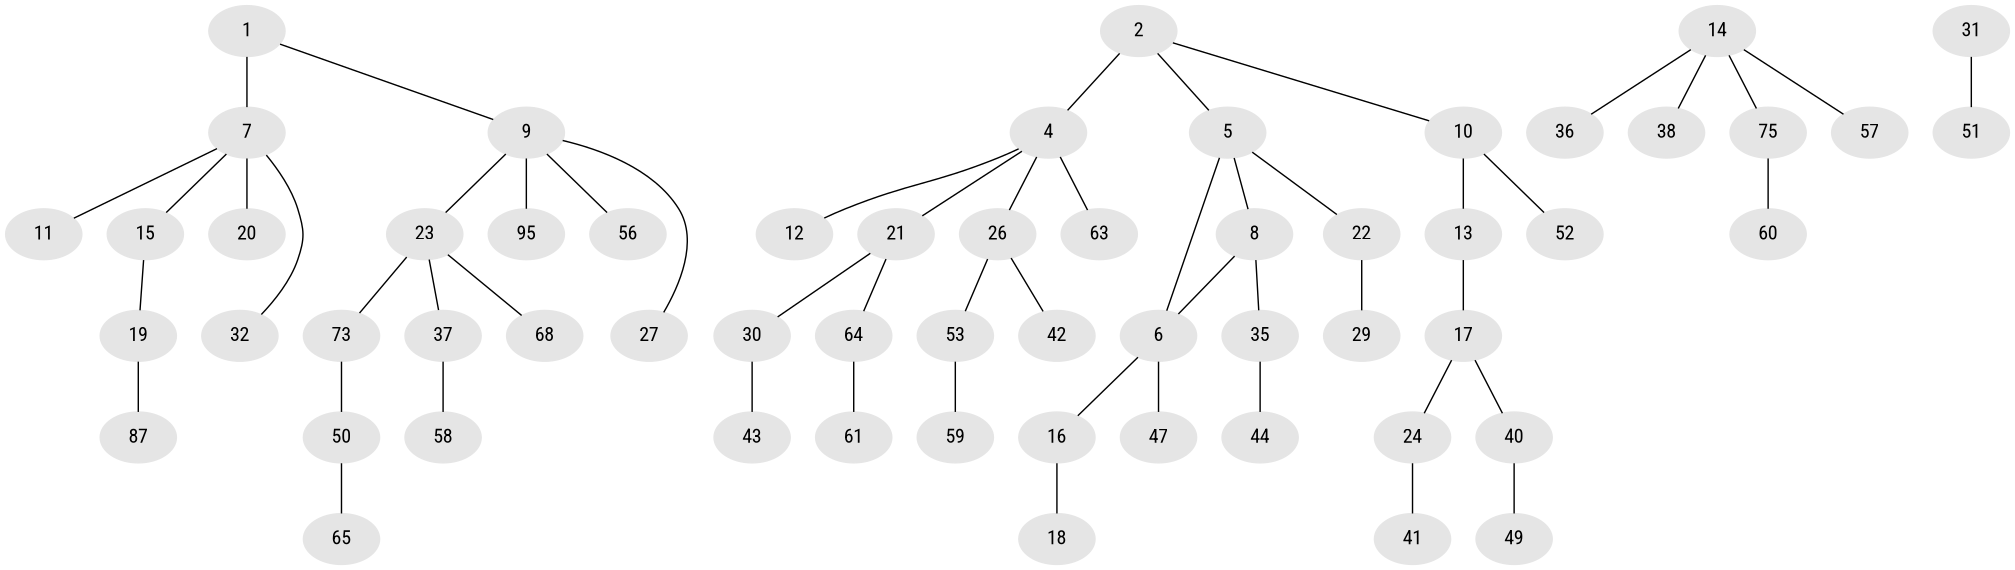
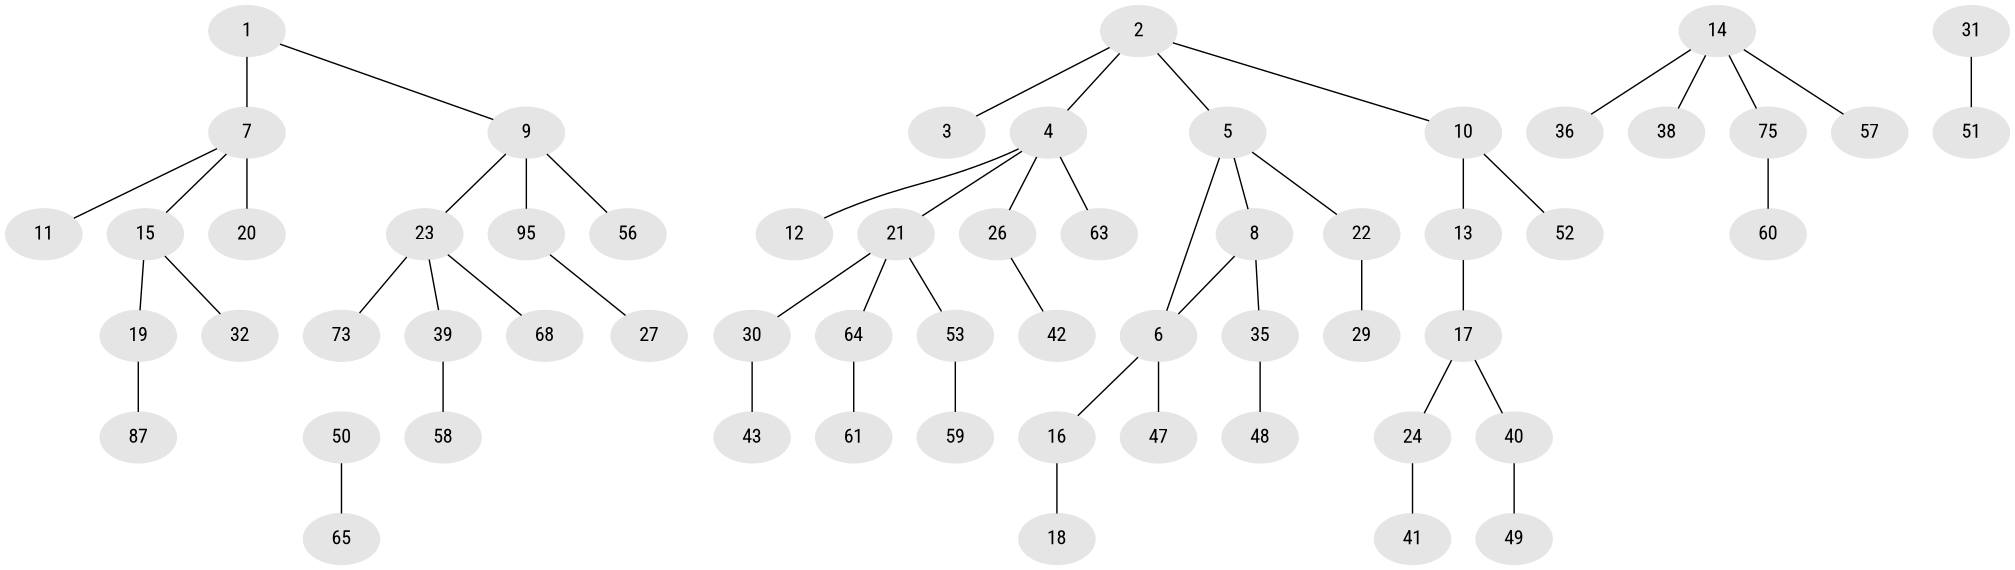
none -> (947, 133)
(670, 198) -> (588, 285)
(303, 236) -> (193, 285)
(976, 285) -> (926, 285)
(443, 336) -> (443, 336)
(341, 387) -> none
(1260, 437) -> (1260, 437)
